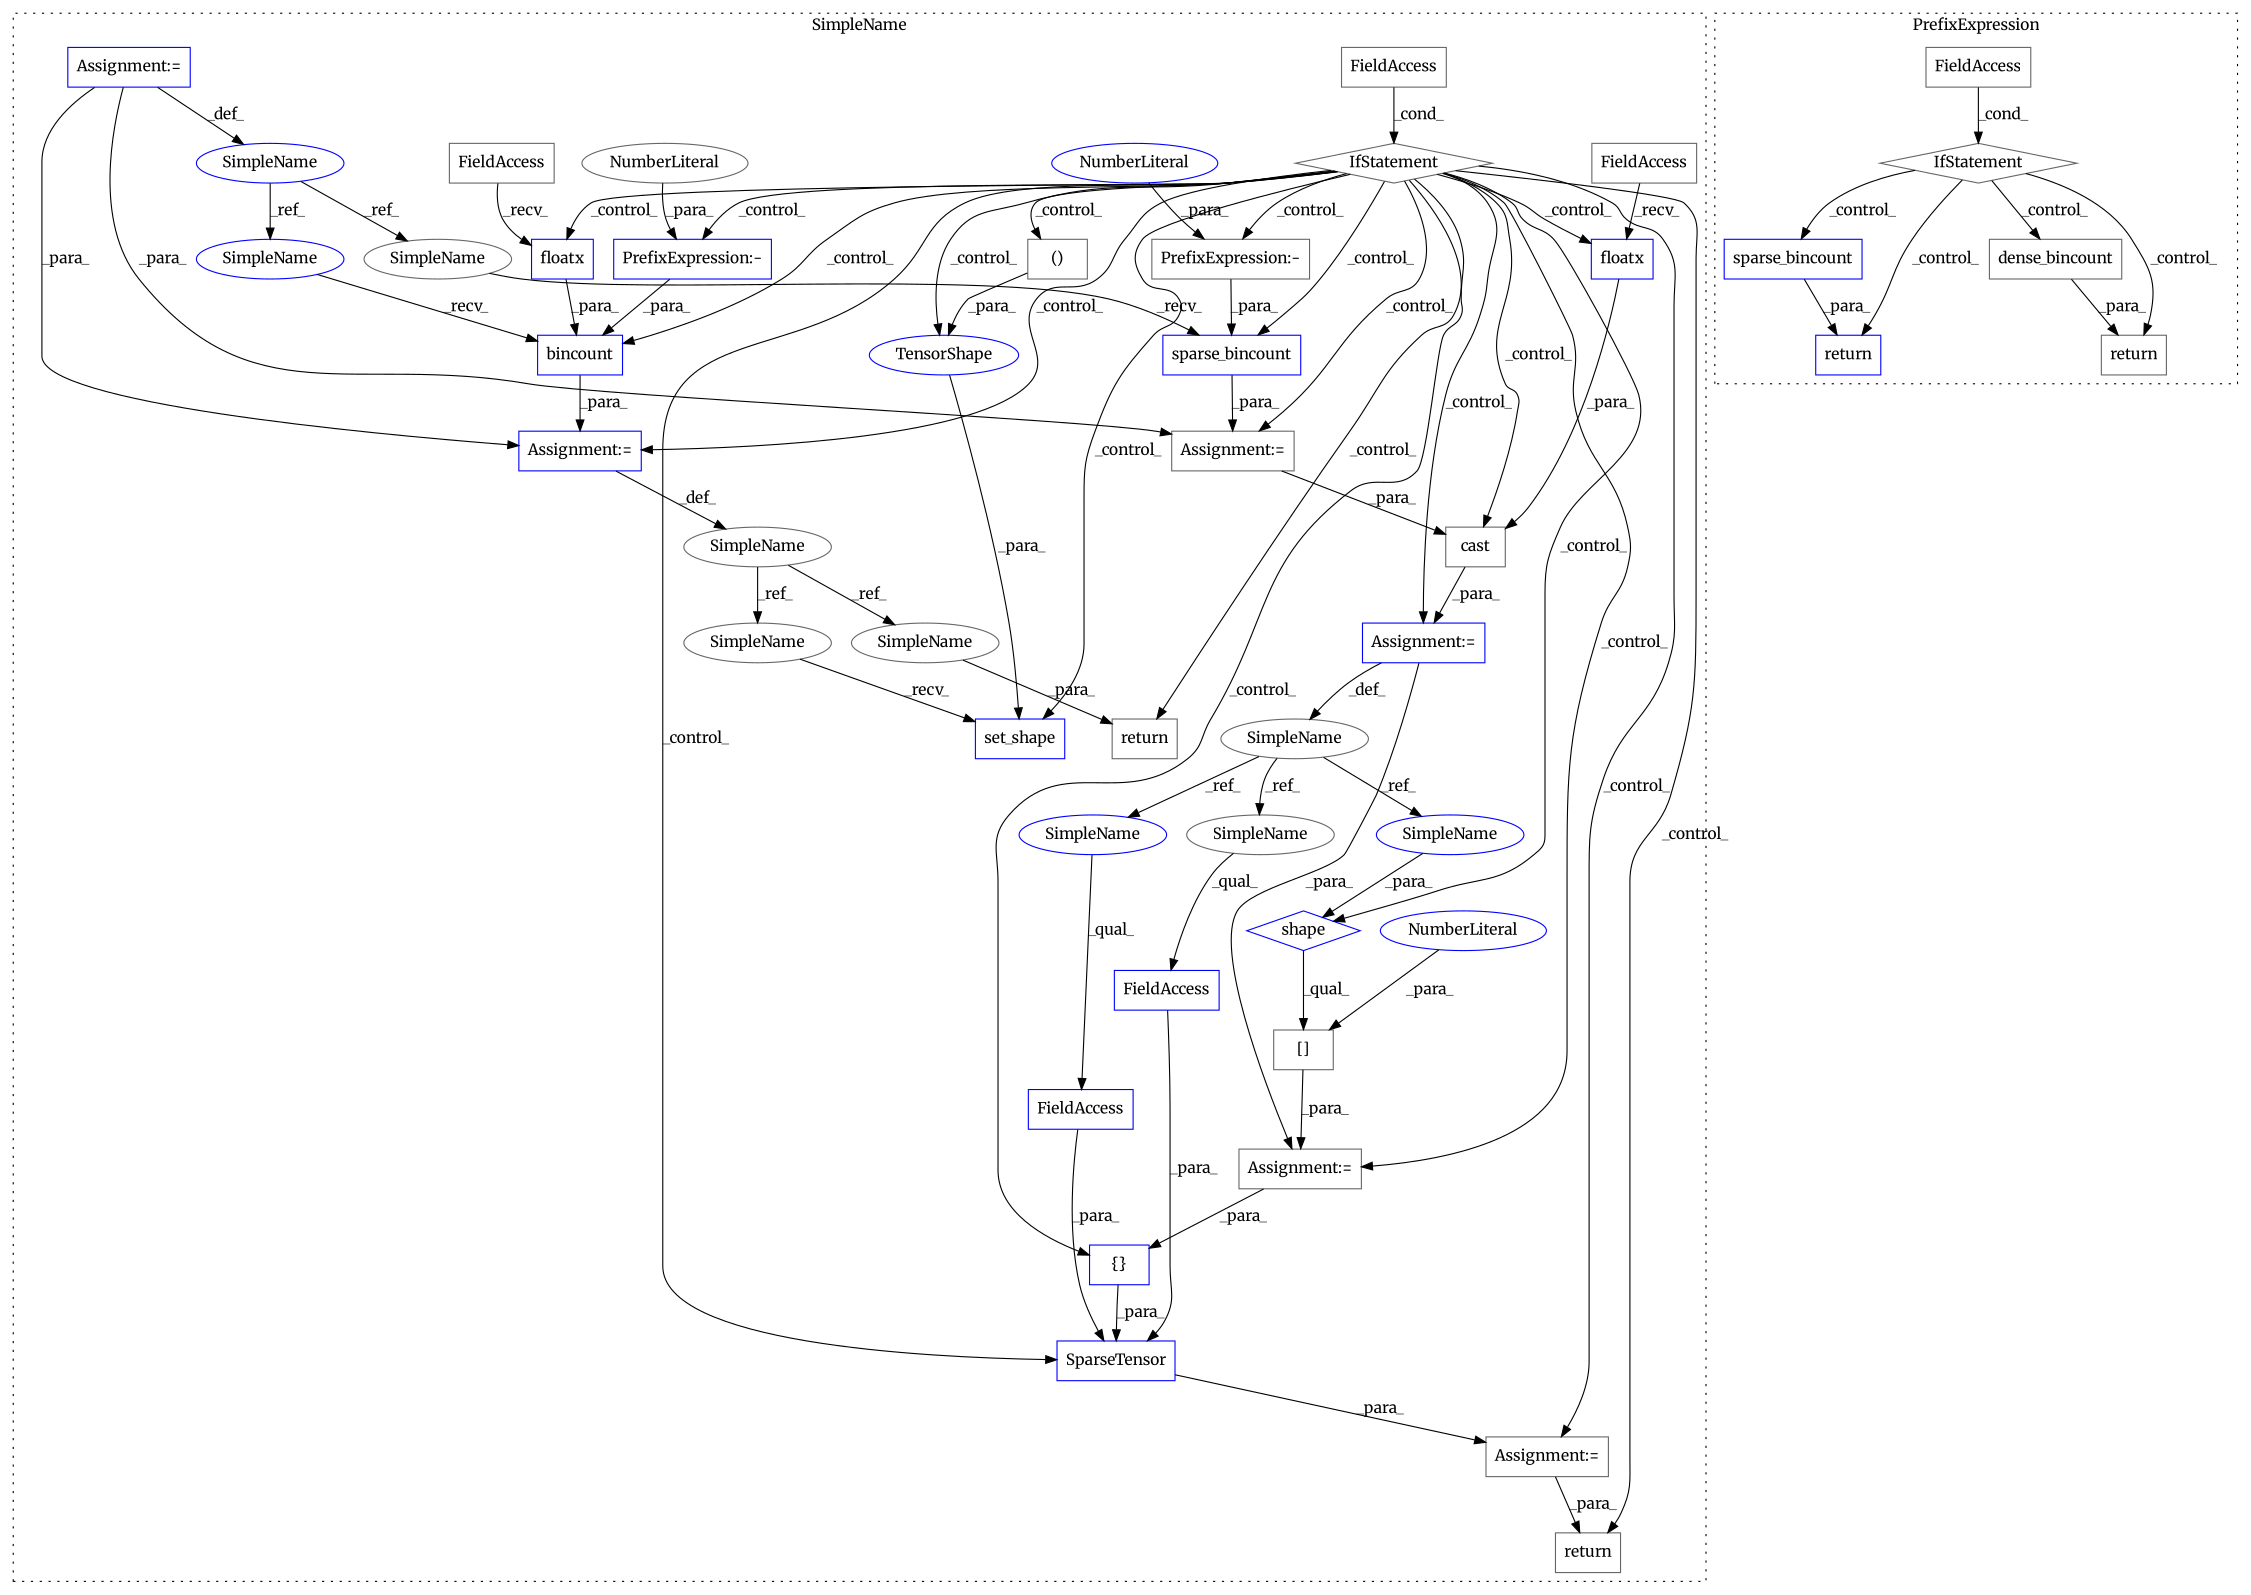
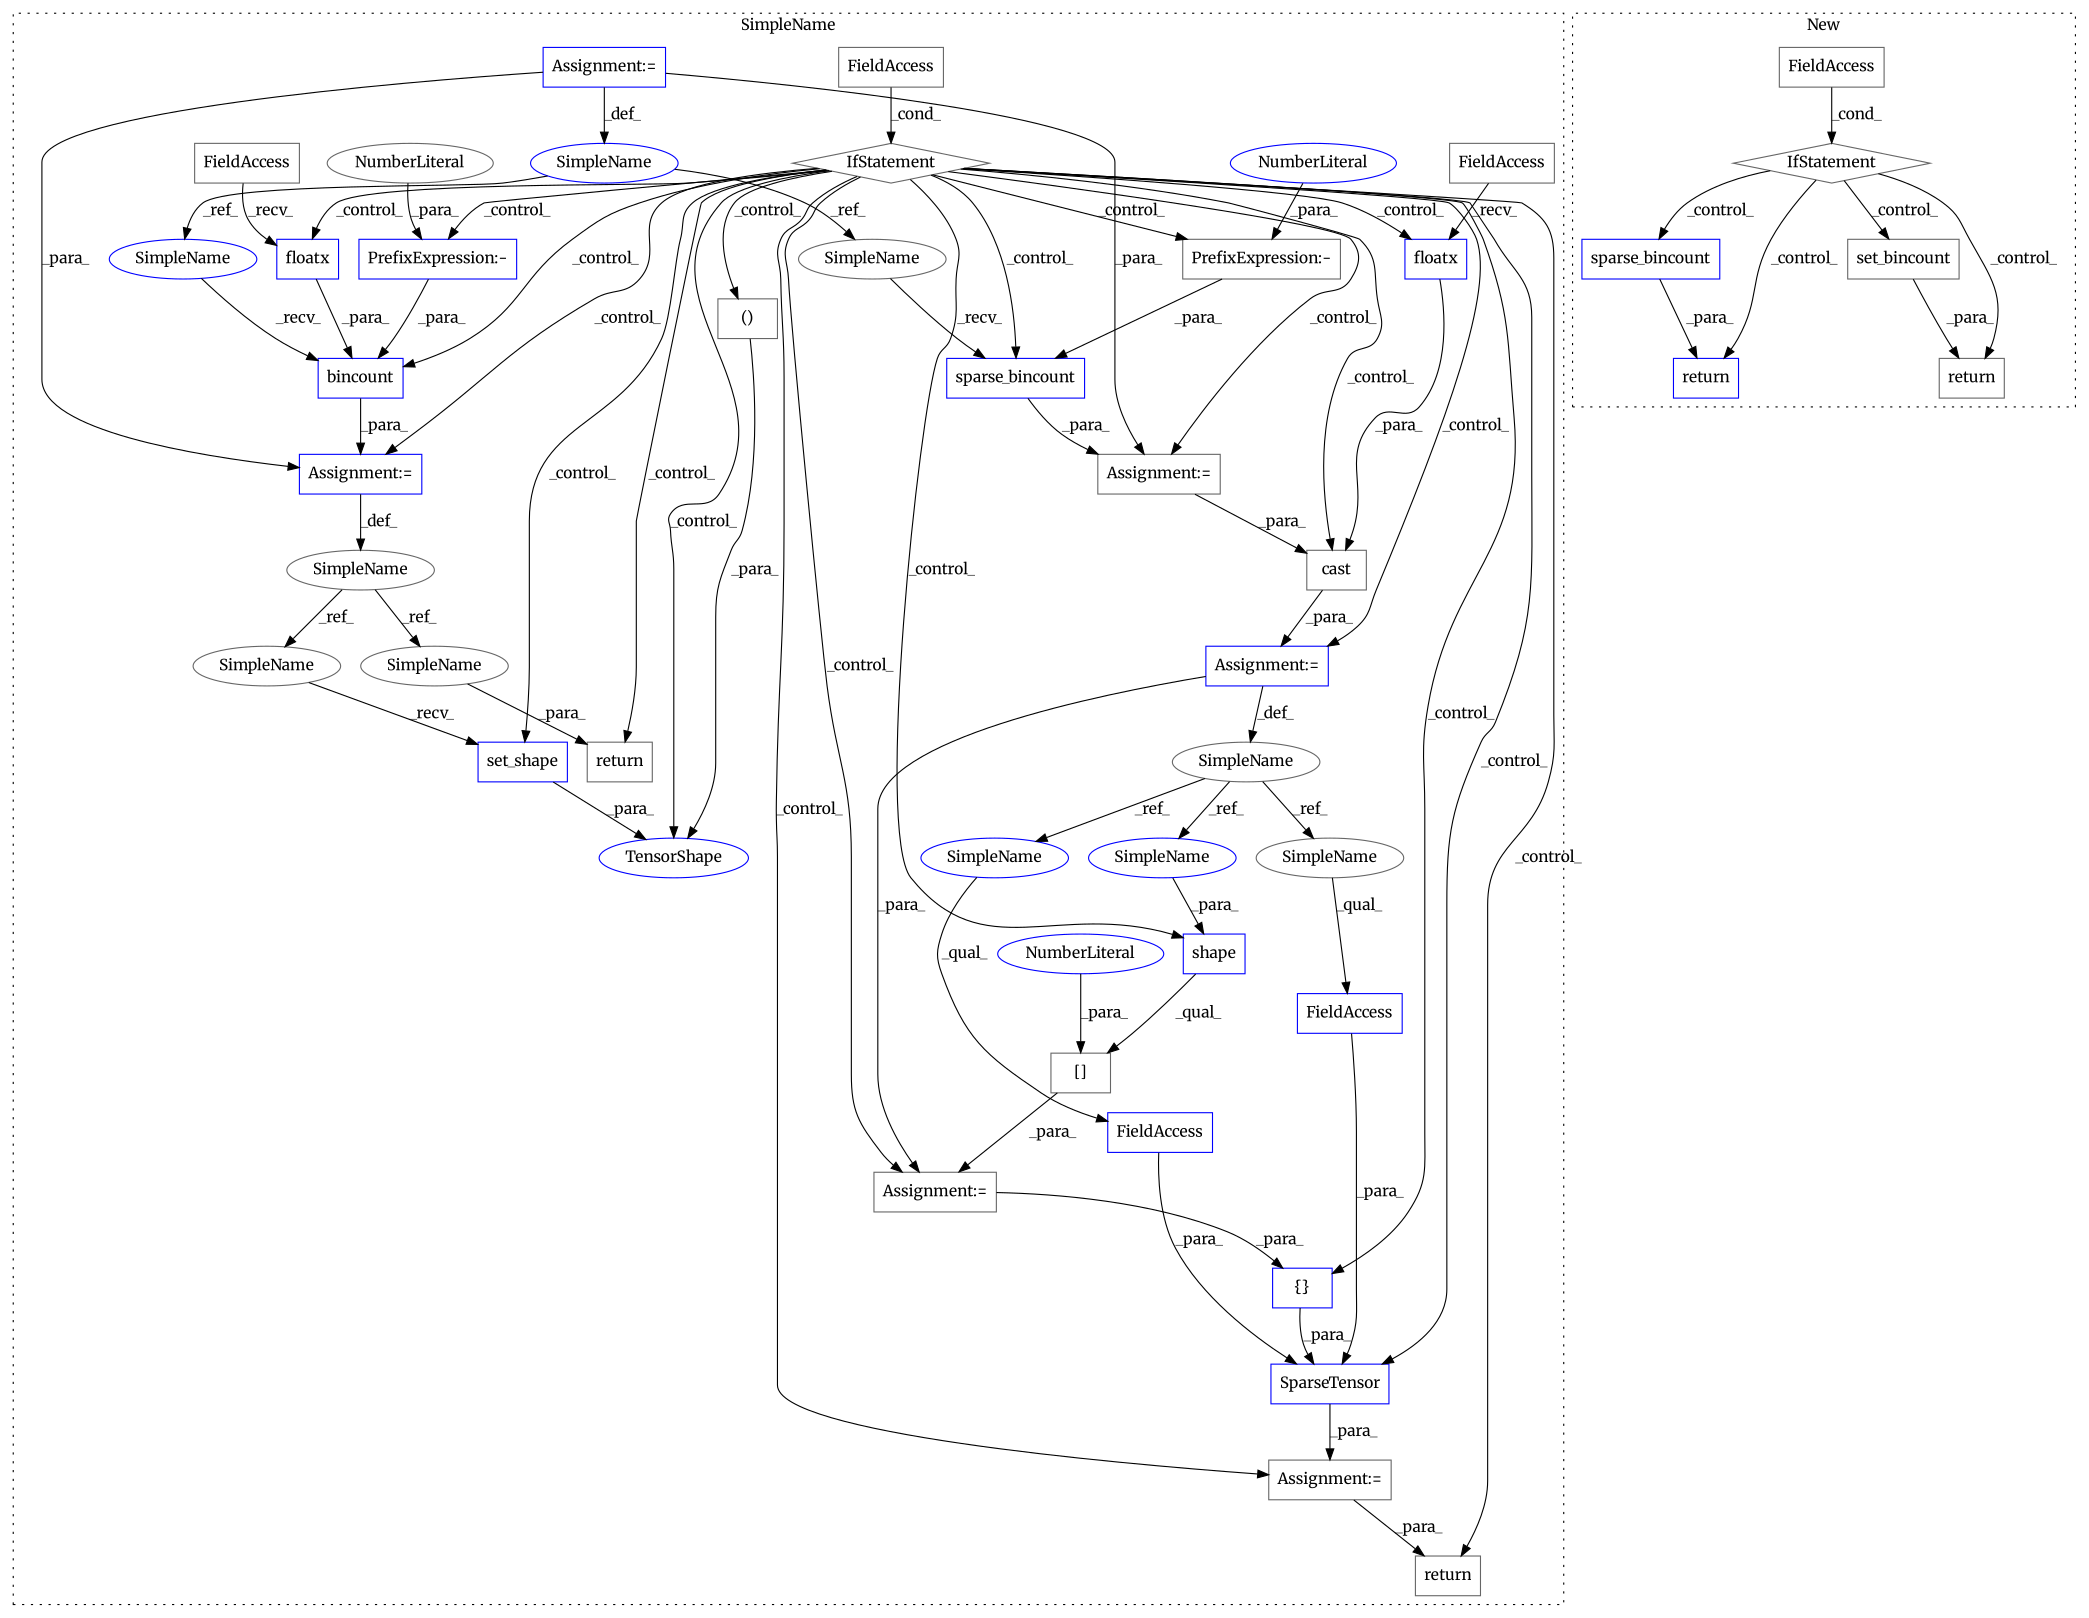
(1976, 26) -> (1824, 26)
(2056, 259) -> (1903, 259)
(992, 540) -> (595, 808)
(1303, 931) -> (1214, 954)
